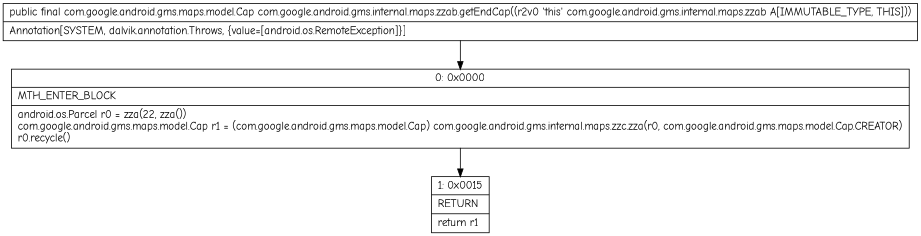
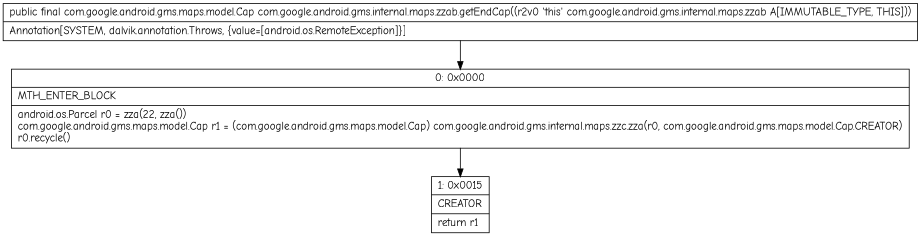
(458, 204) -> (460, 204)
